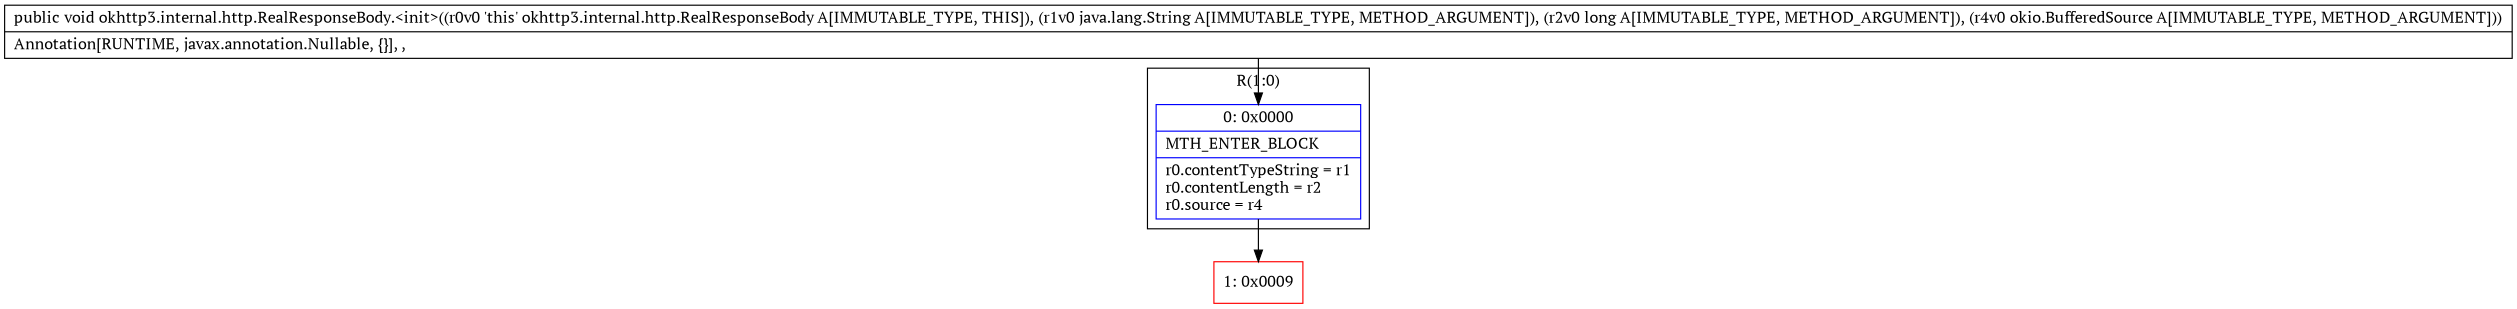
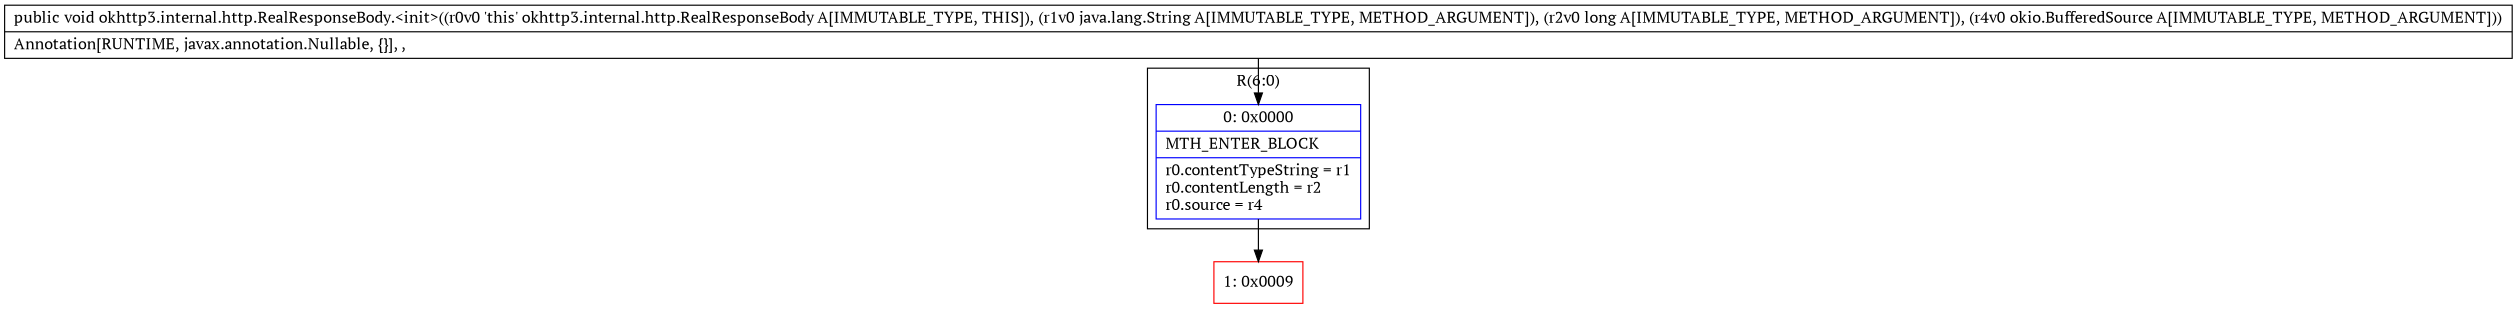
(1258, 81) -> (1258, 81)
